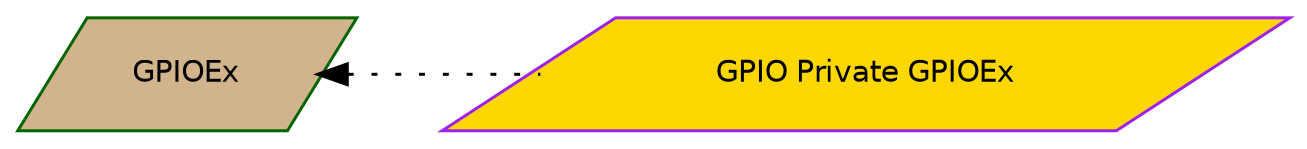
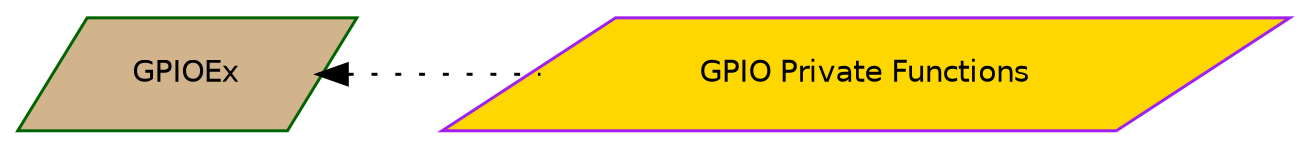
(866, 74) -> (866, 74)
